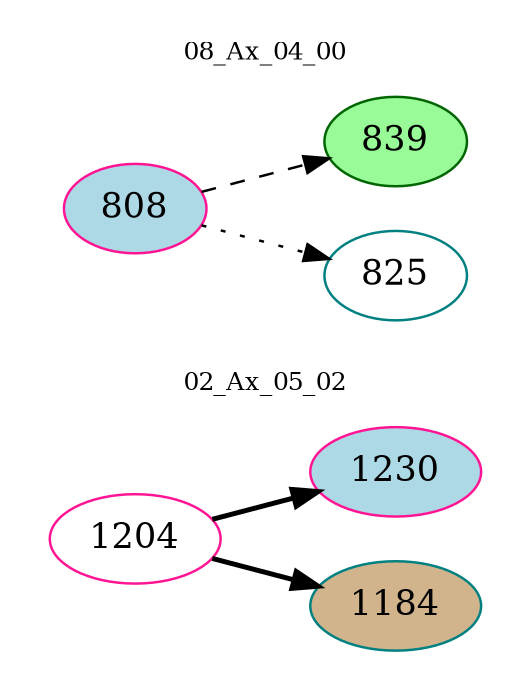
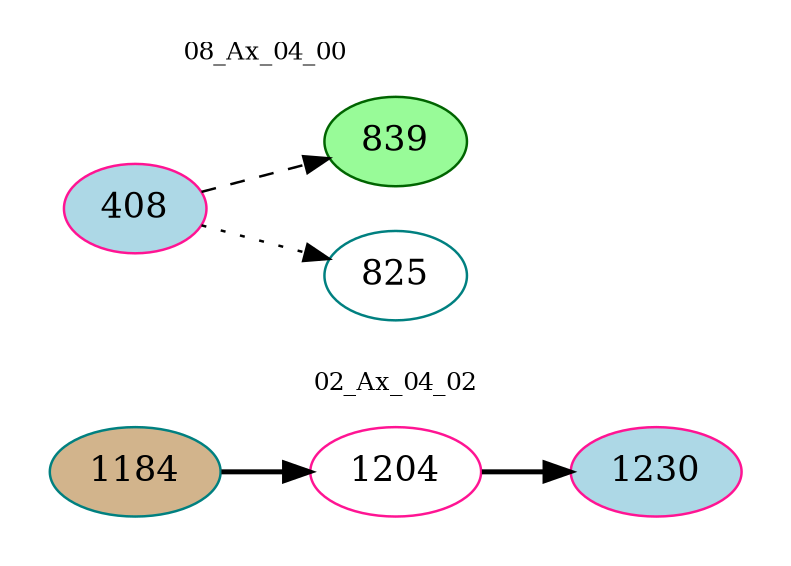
(135, 209) -> (135, 209)
(265, 384) -> (396, 384)
(253, 569) -> (253, 472)
